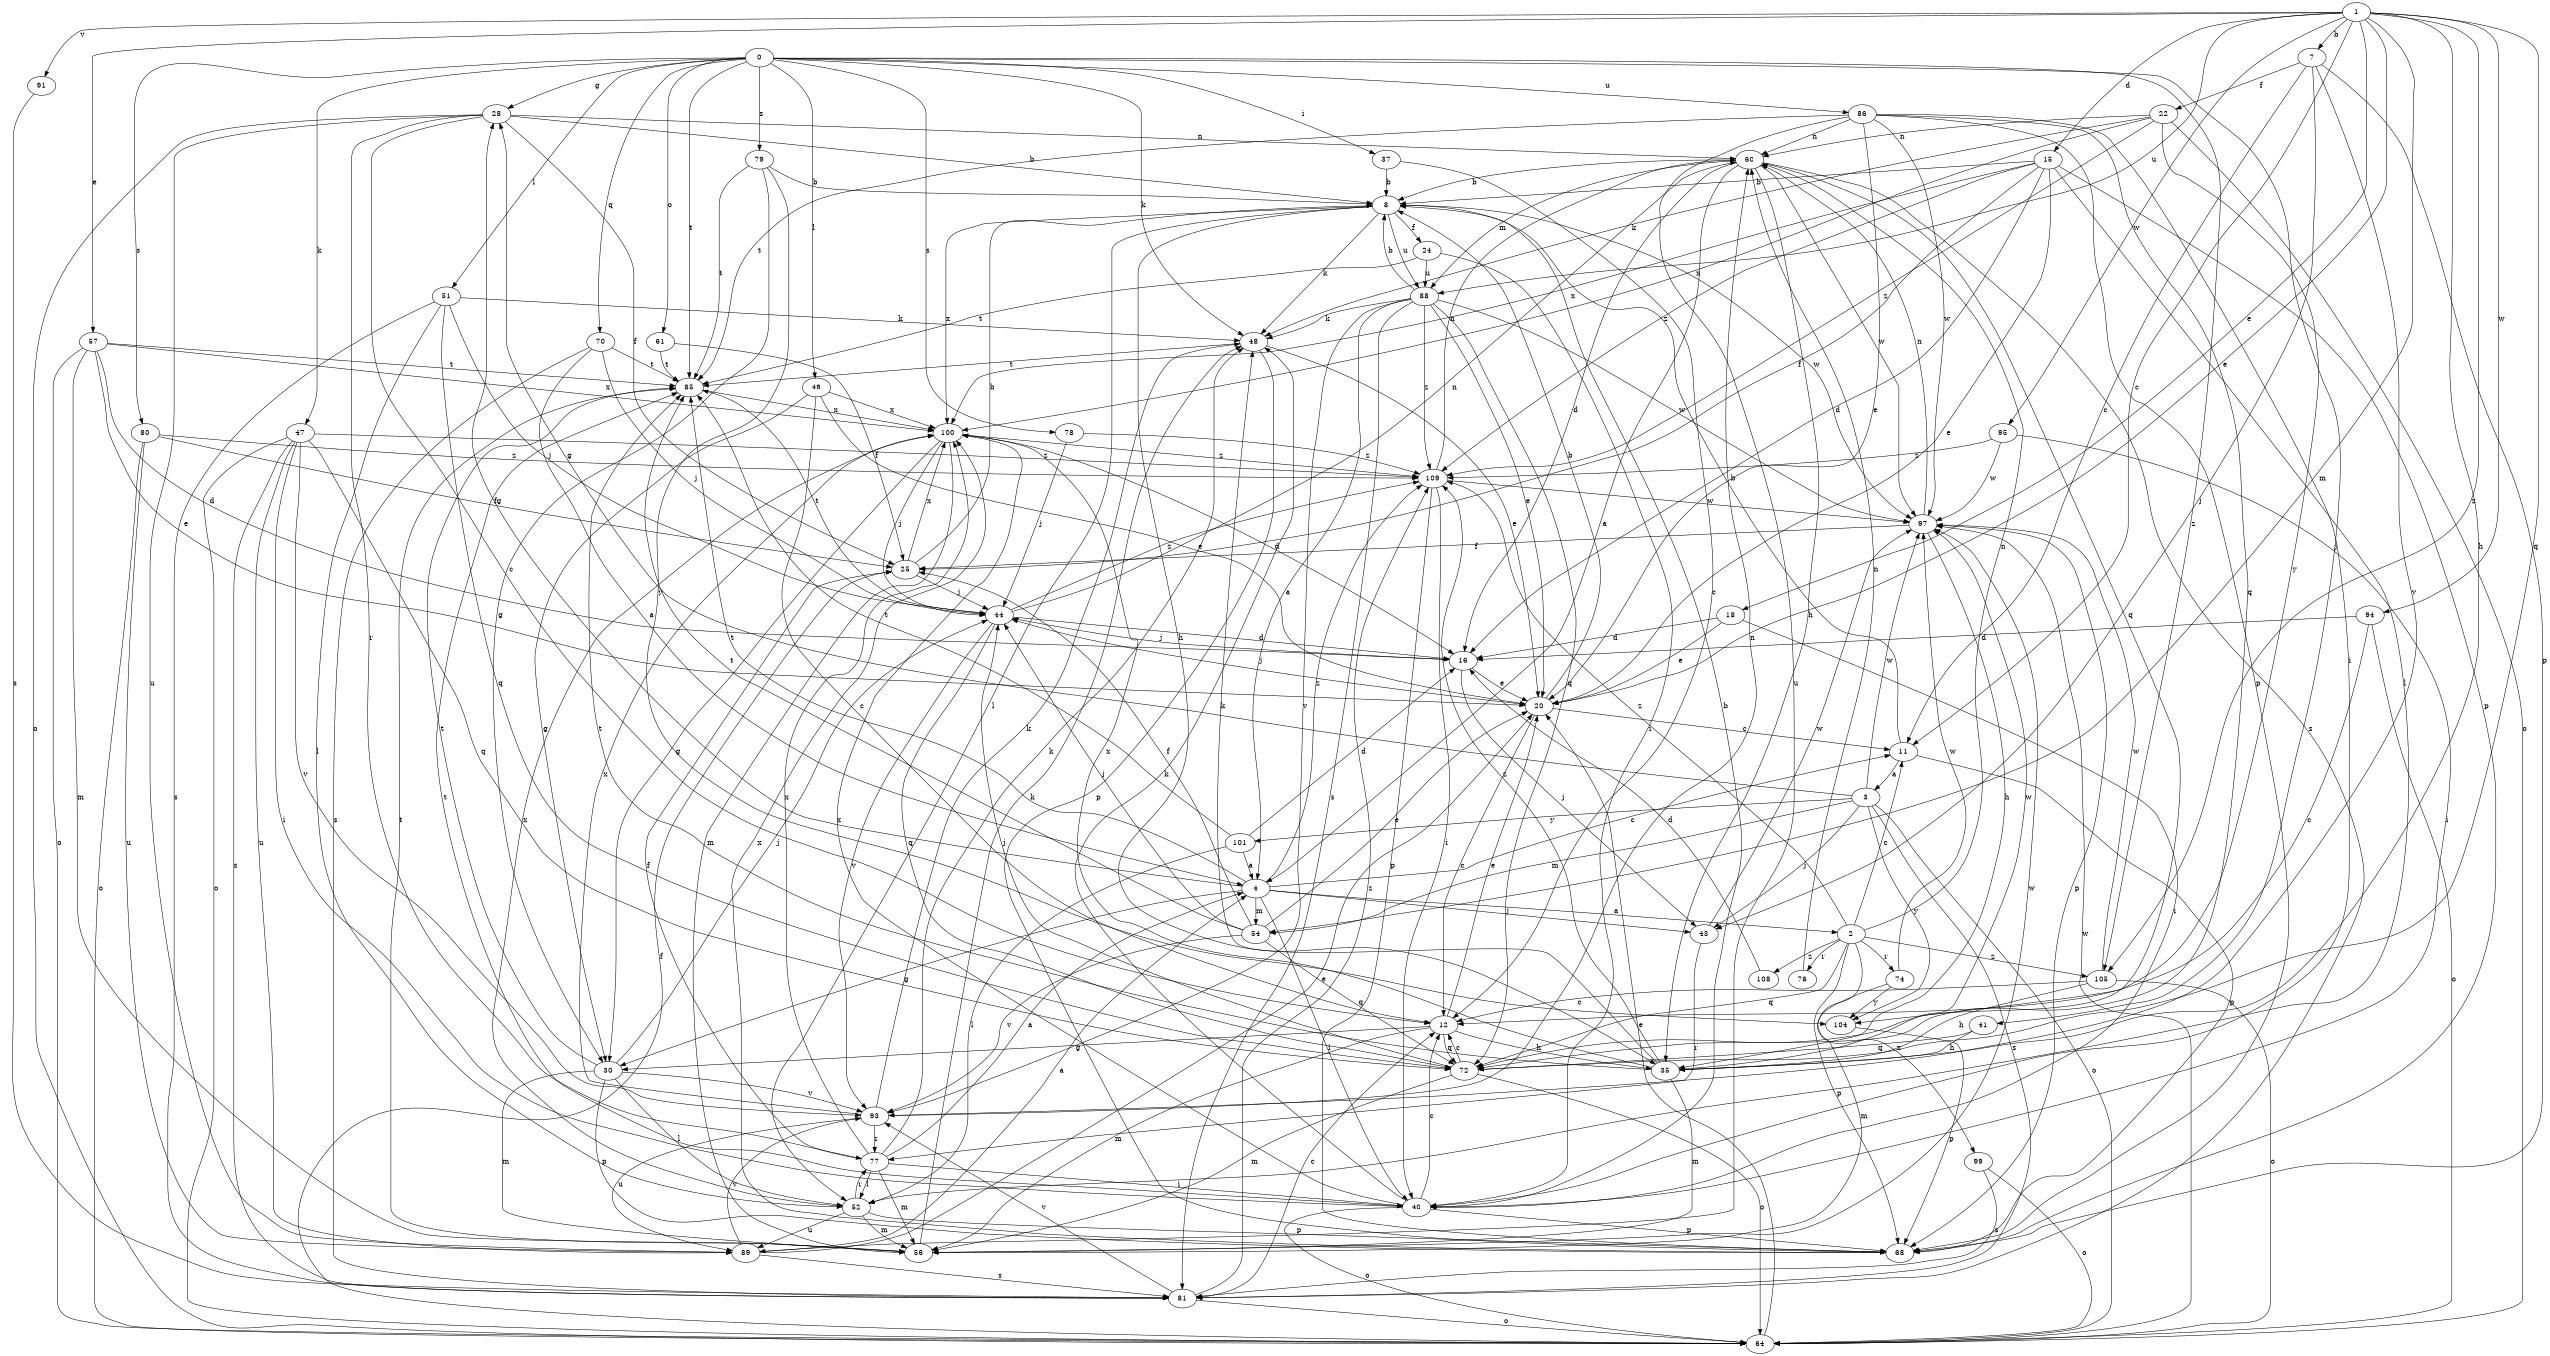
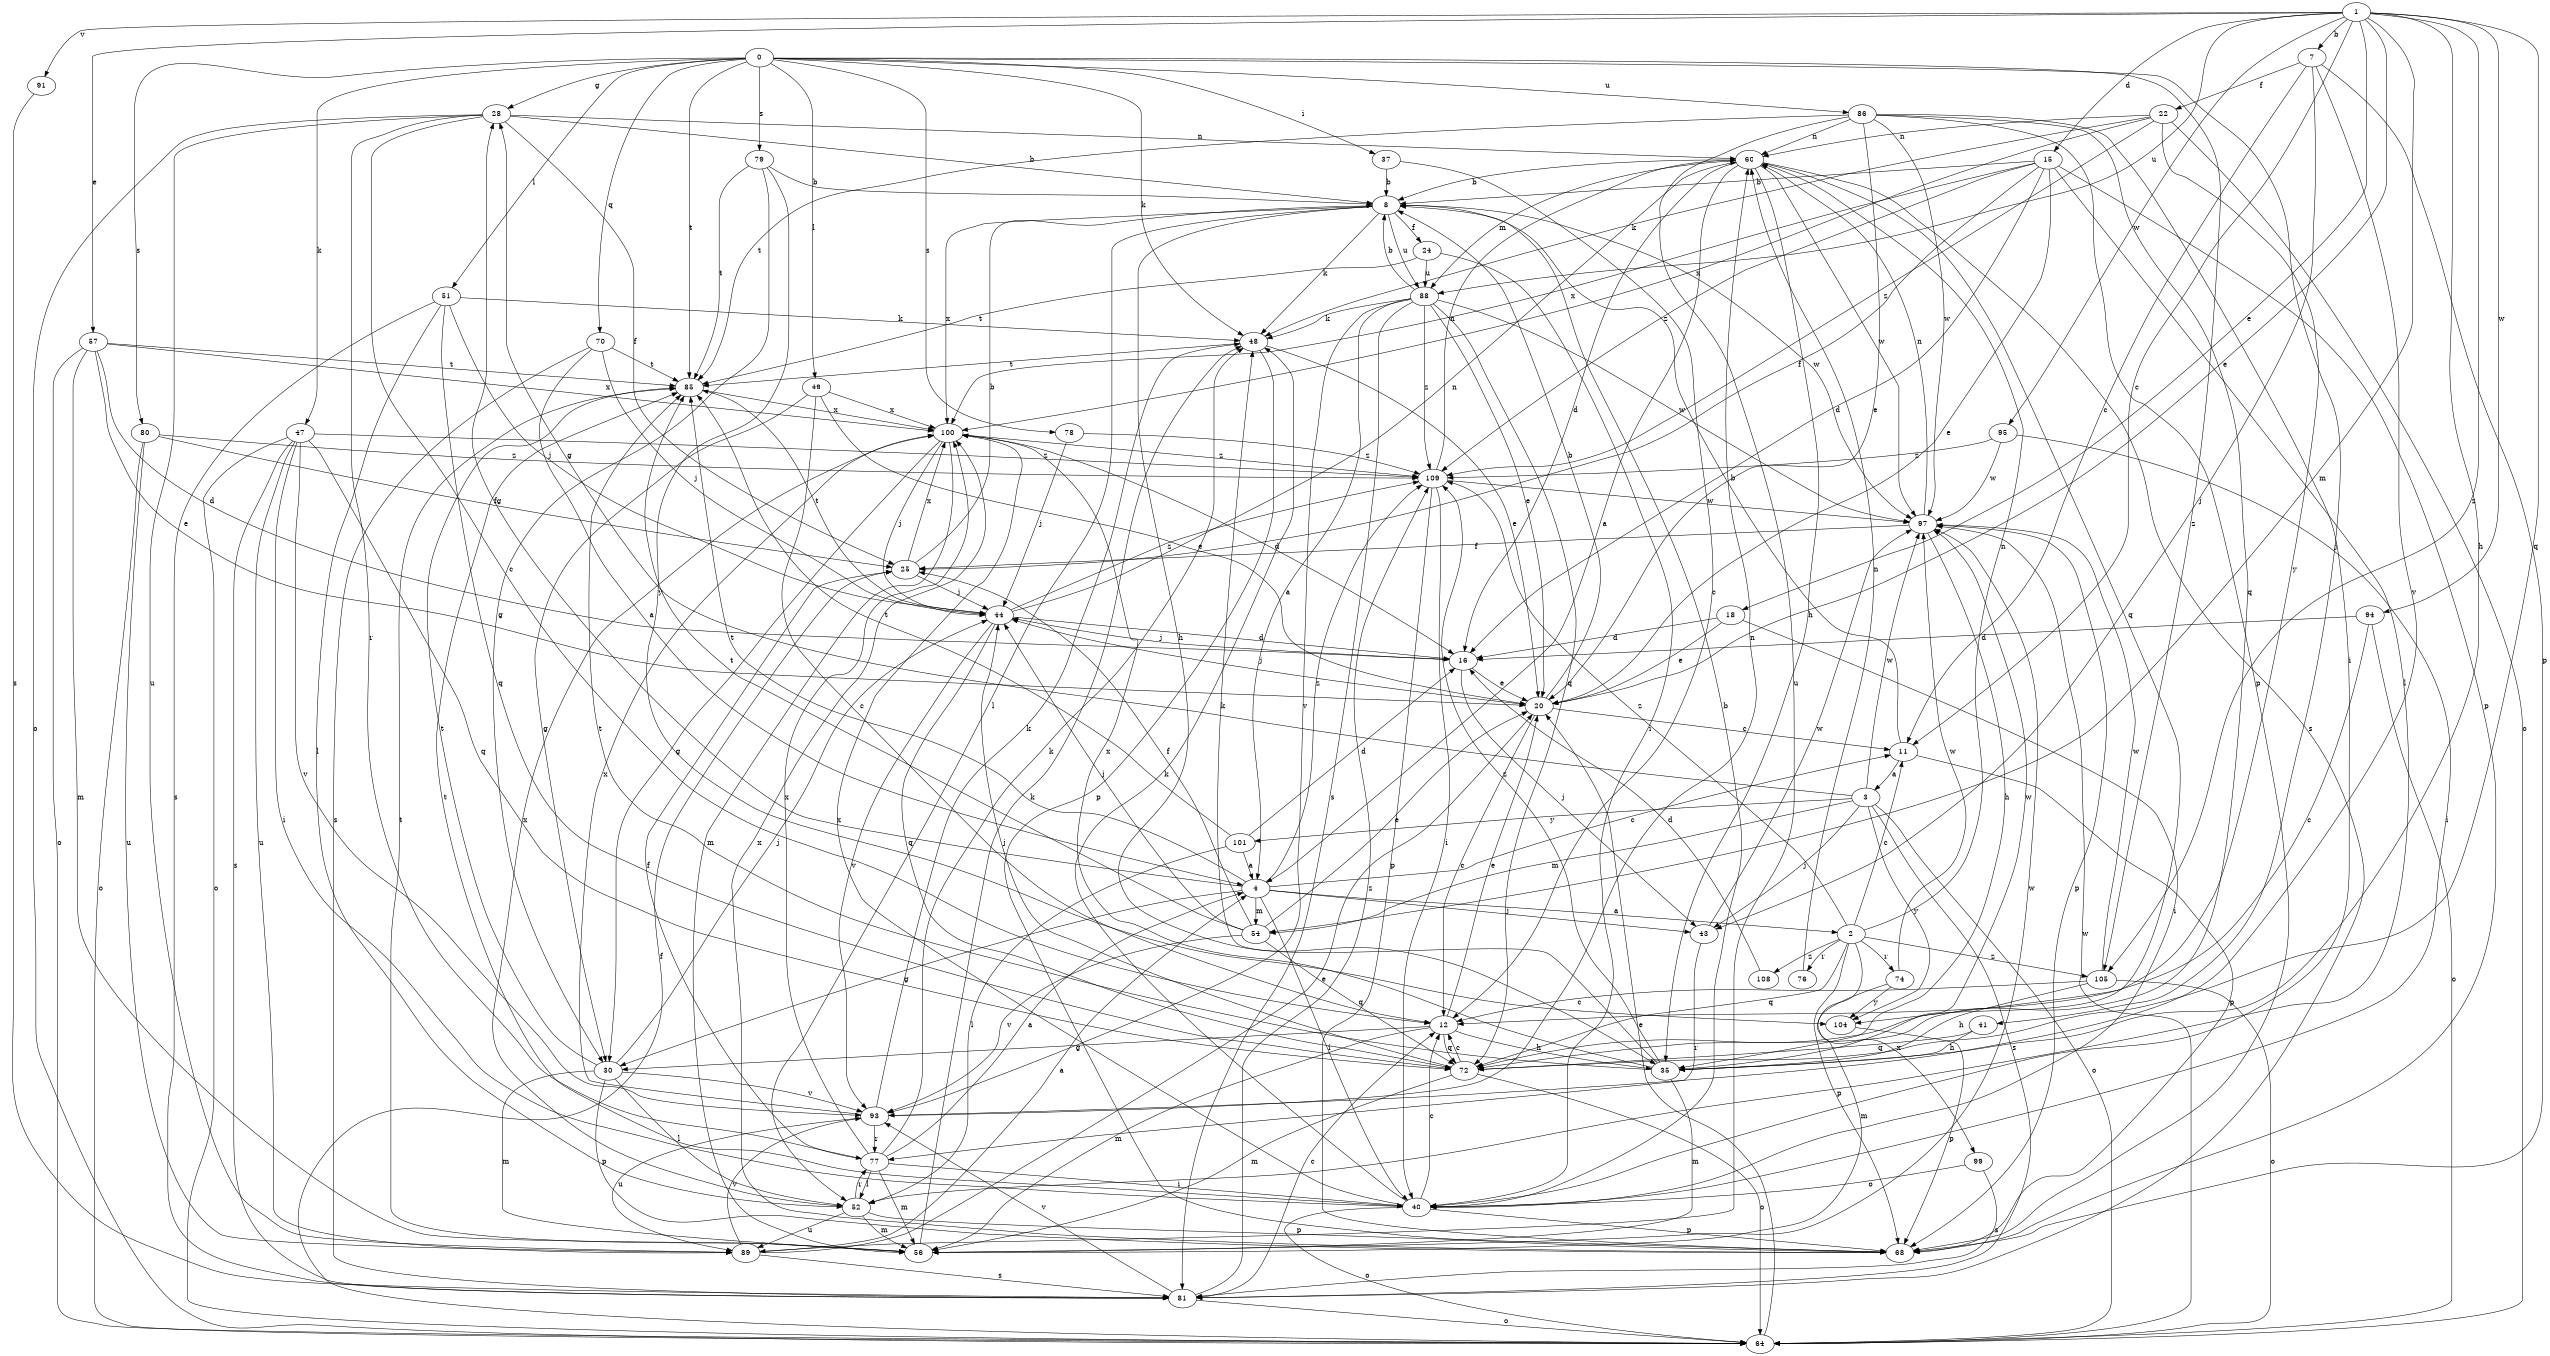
(661, 342) -> none
(2085, 1314) -> (1702, 1197)
